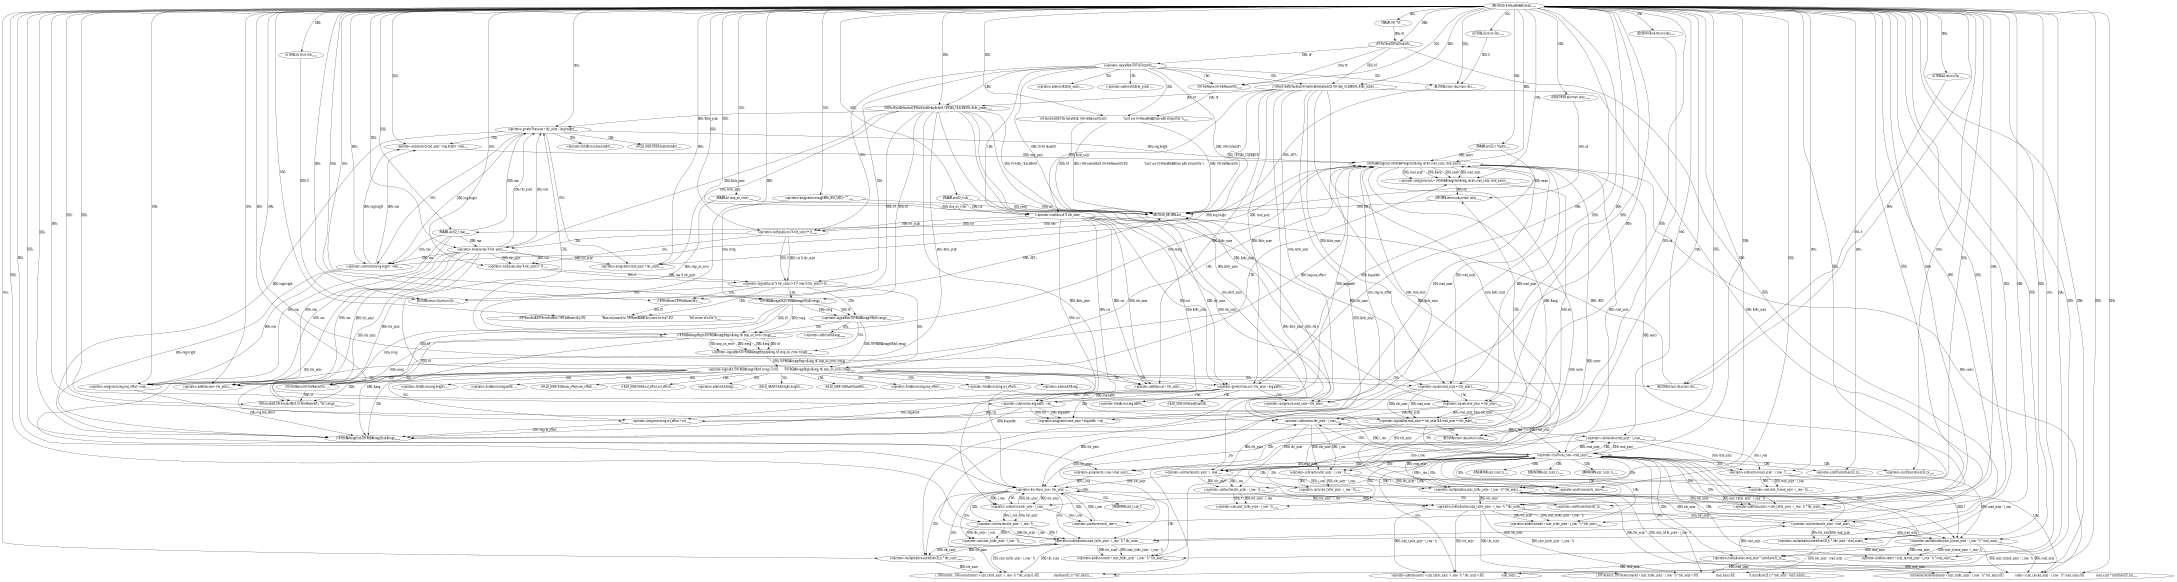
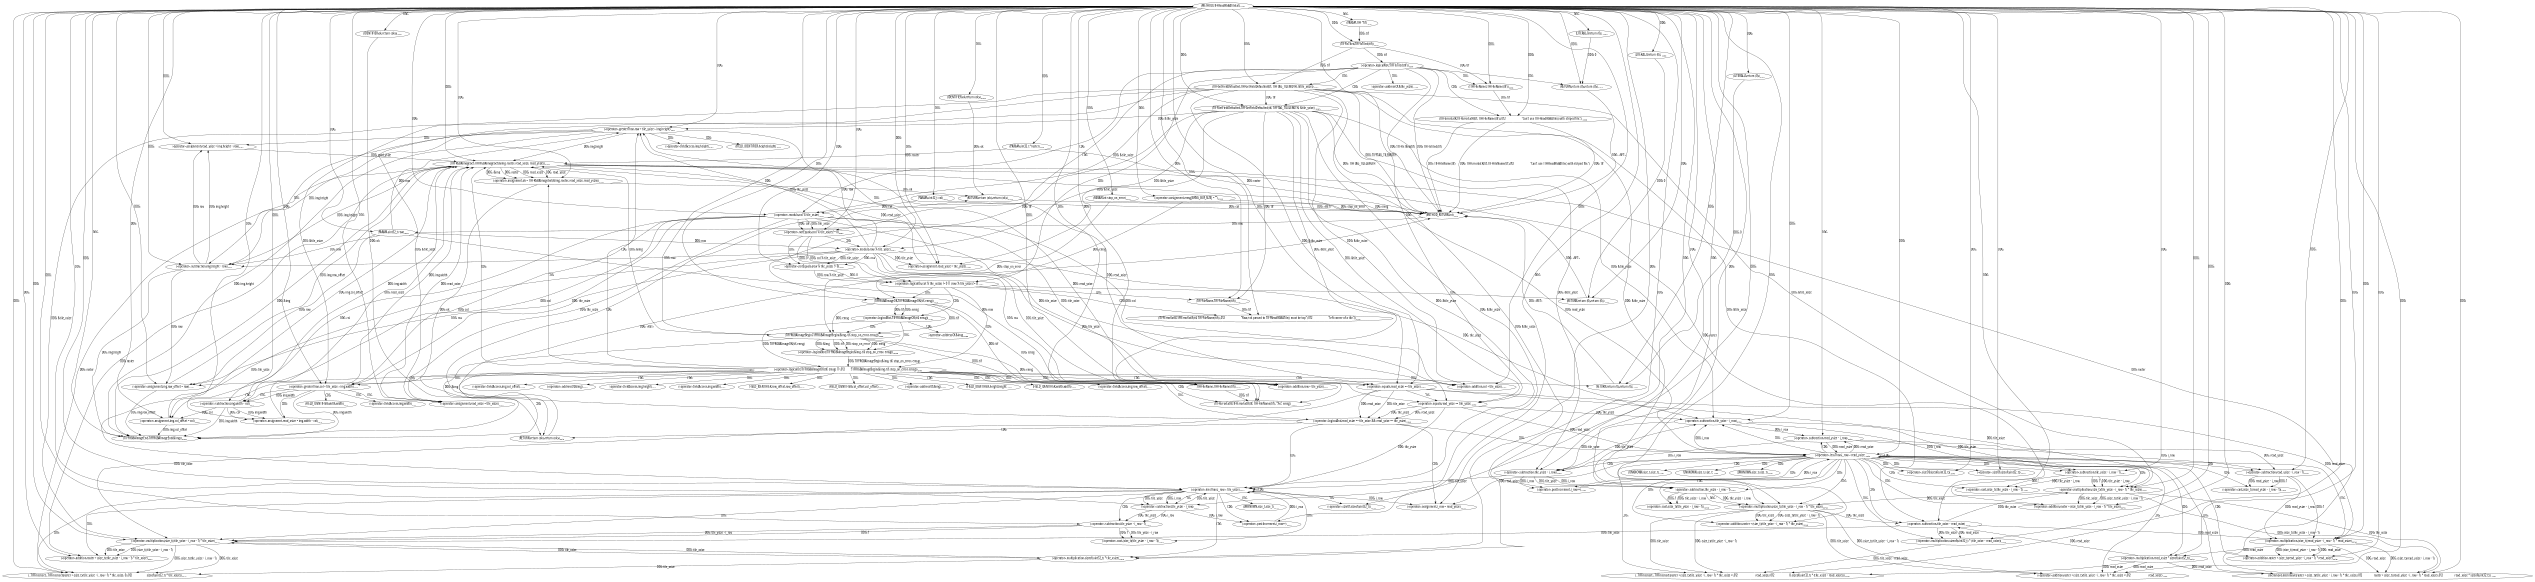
(1061, 87) -> none
(1763, 295) -> (1847, 13)
(1074, 481) -> (1338, 497)
